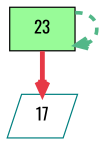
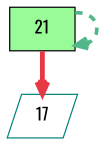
(42, 29) -> (42, 29)
